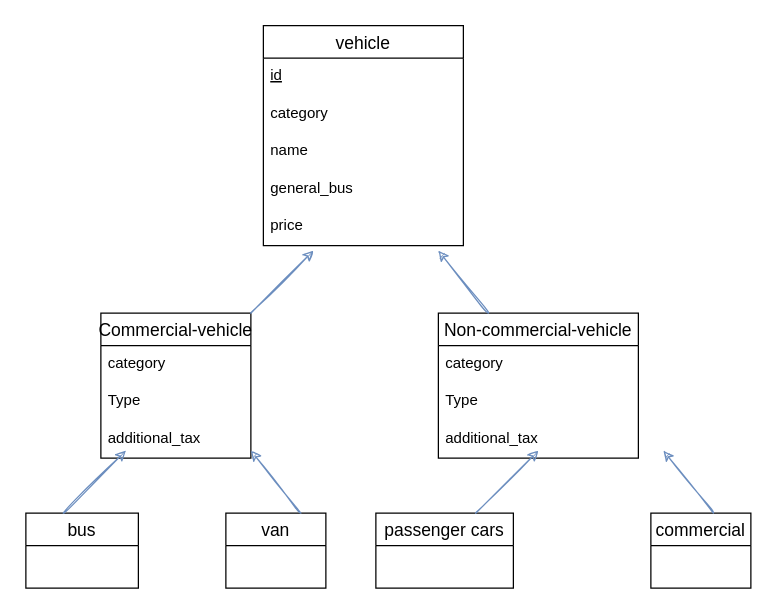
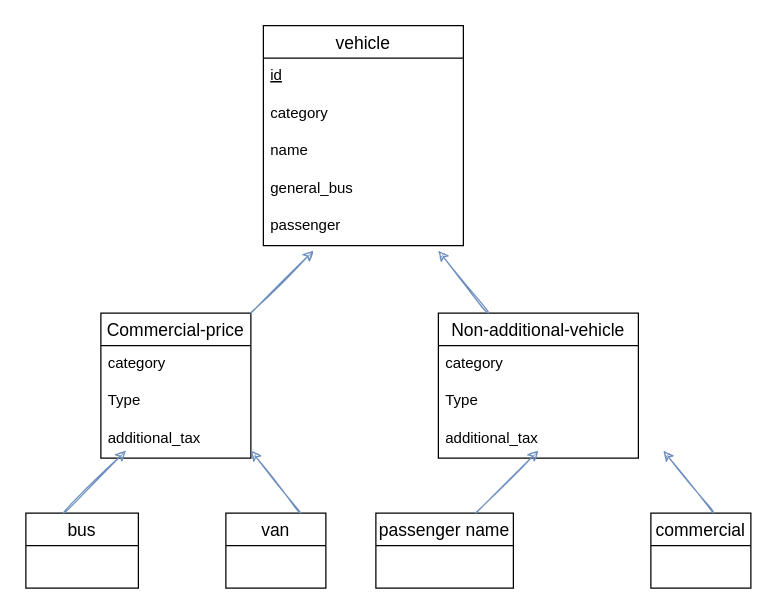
(289, 225) -> (308, 225)
(175, 330) -> (175, 330)
(538, 330) -> (538, 330)
(444, 530) -> (444, 530)
